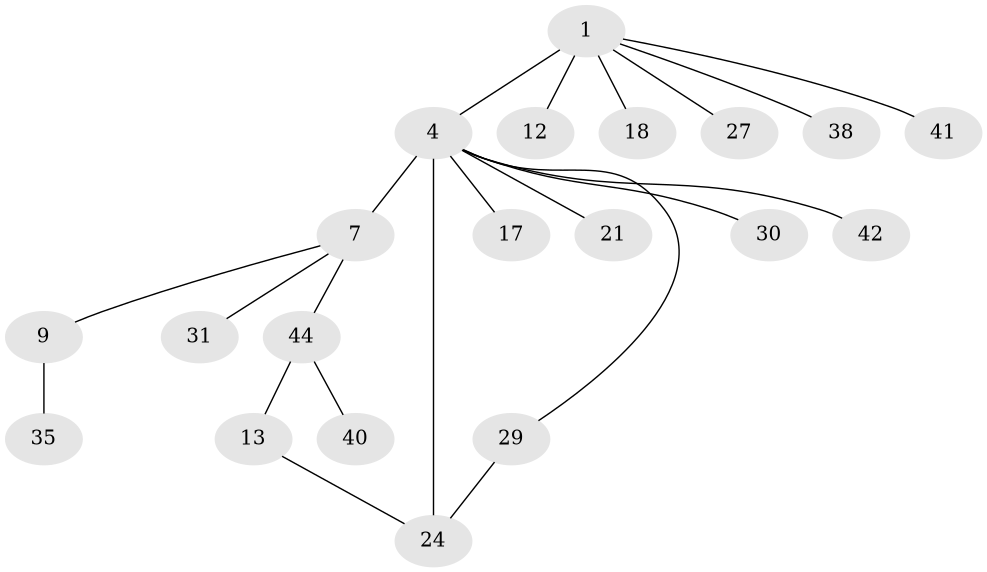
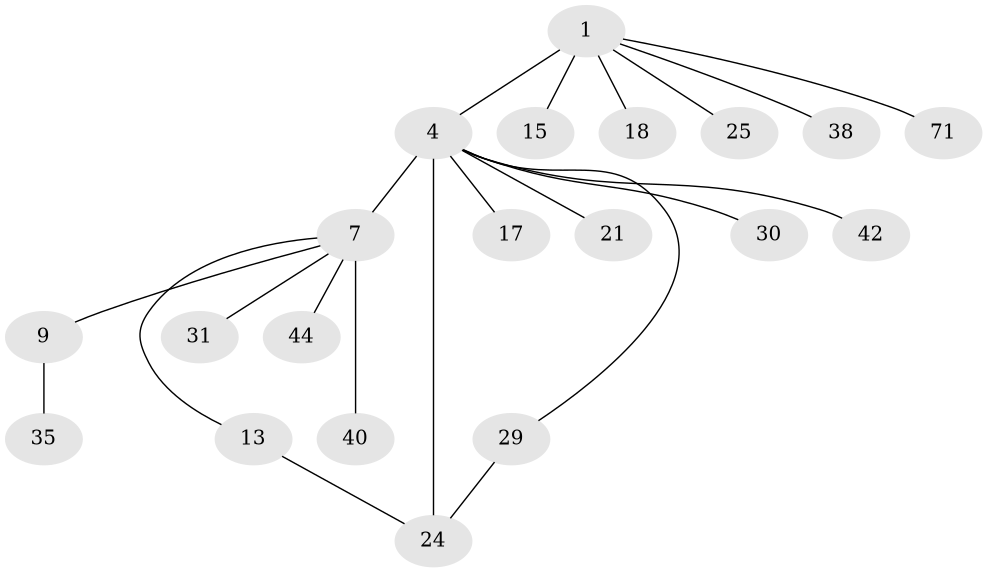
(536, 133) -> (536, 133)
(740, 133) -> (740, 133)
(944, 133) -> (944, 133)
(278, 388) -> (156, 304)
(329, 388) -> (356, 337)
